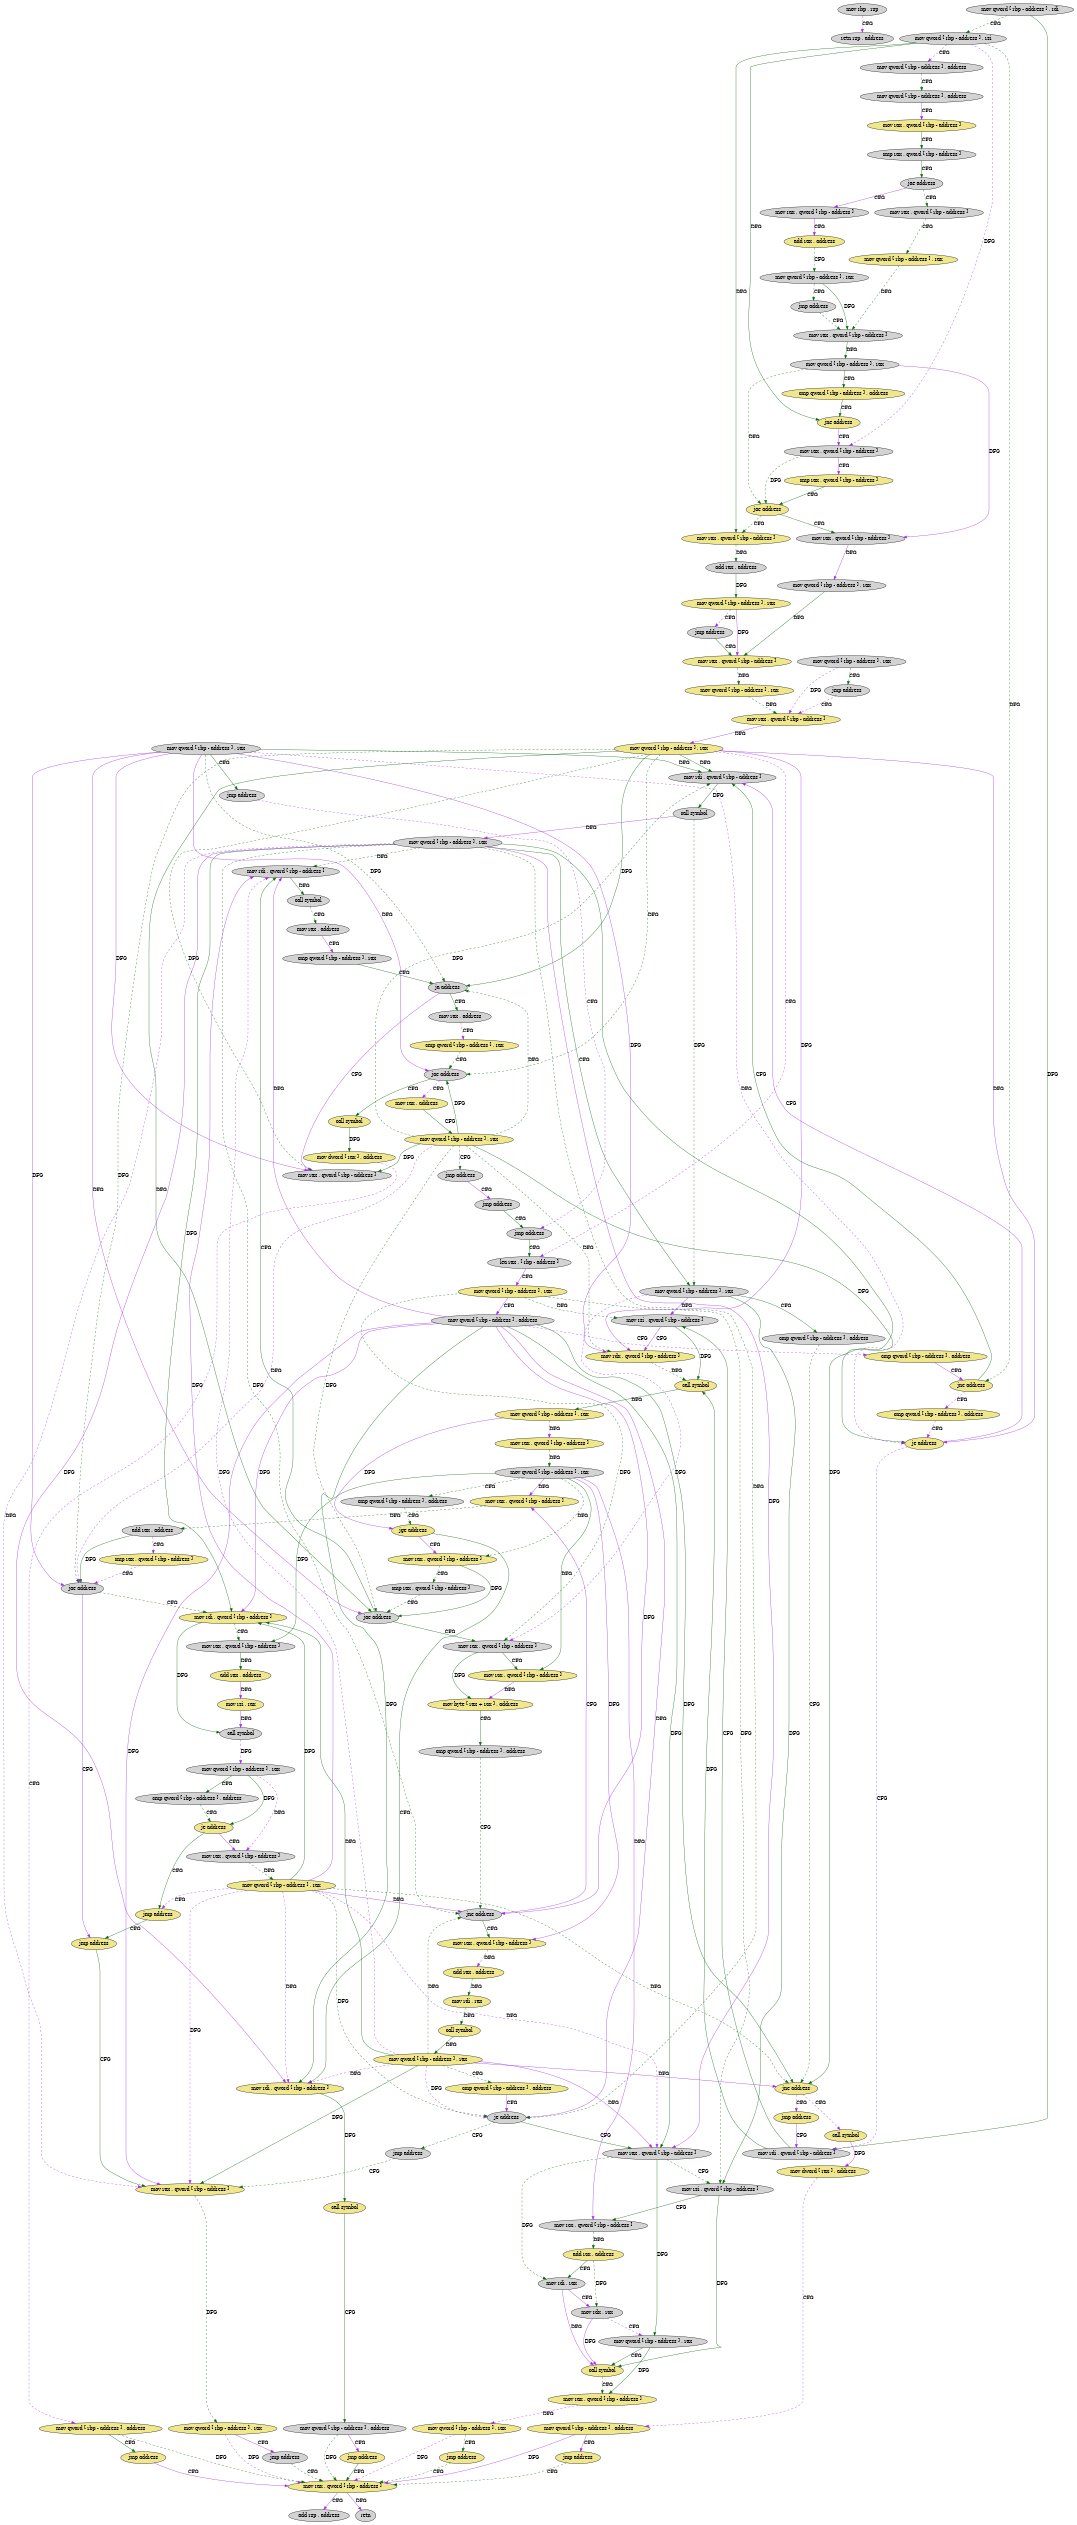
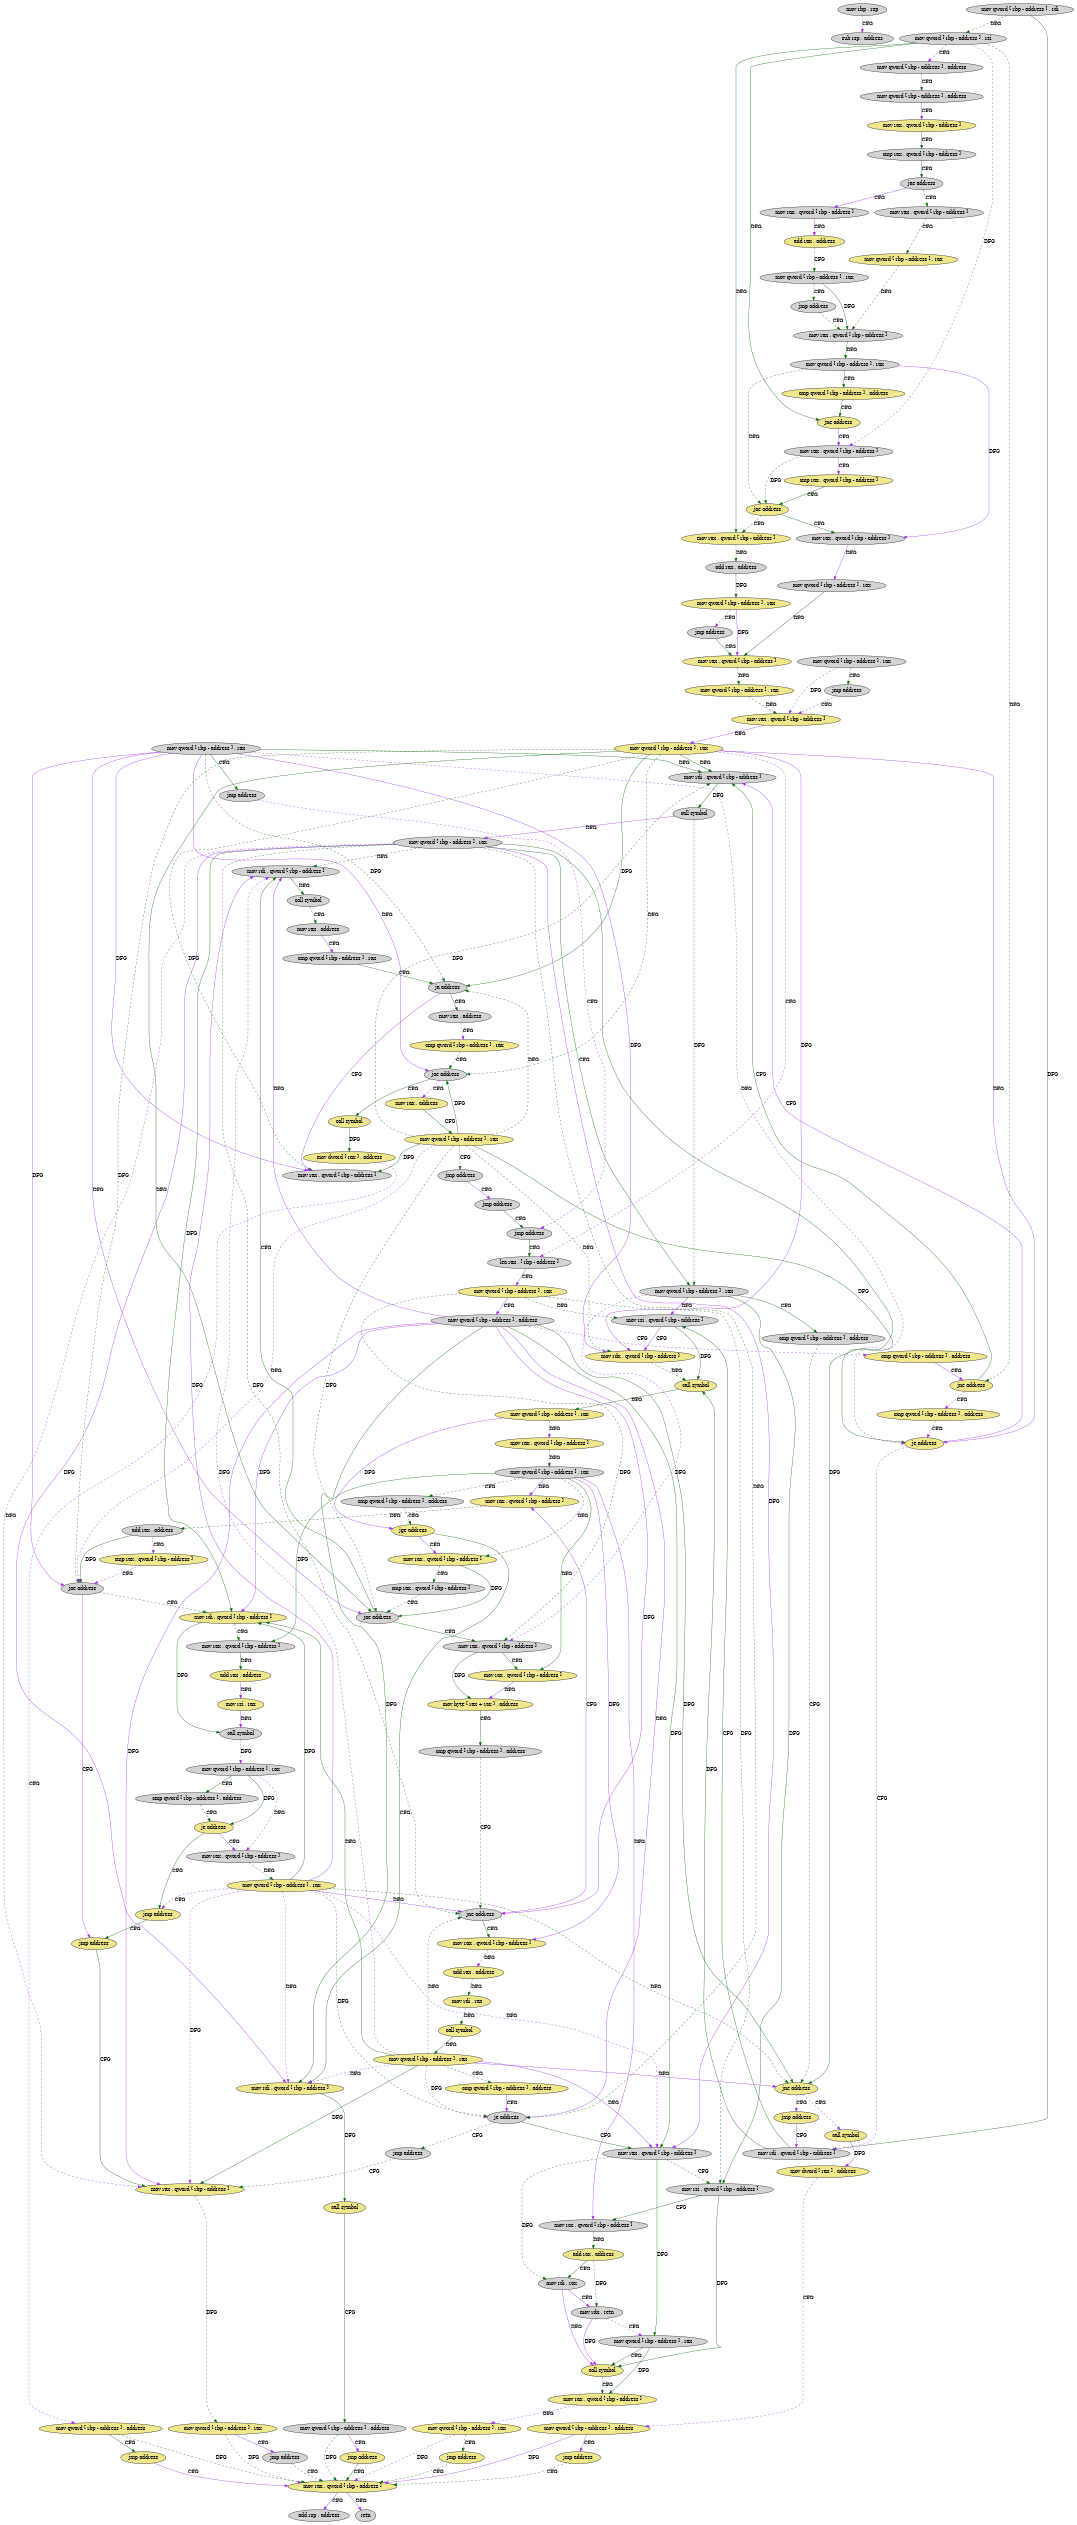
(996, 24) -> (996, 24)
(862, 39) -> (862, 39)
(597, 2313) -> (597, 2313)
